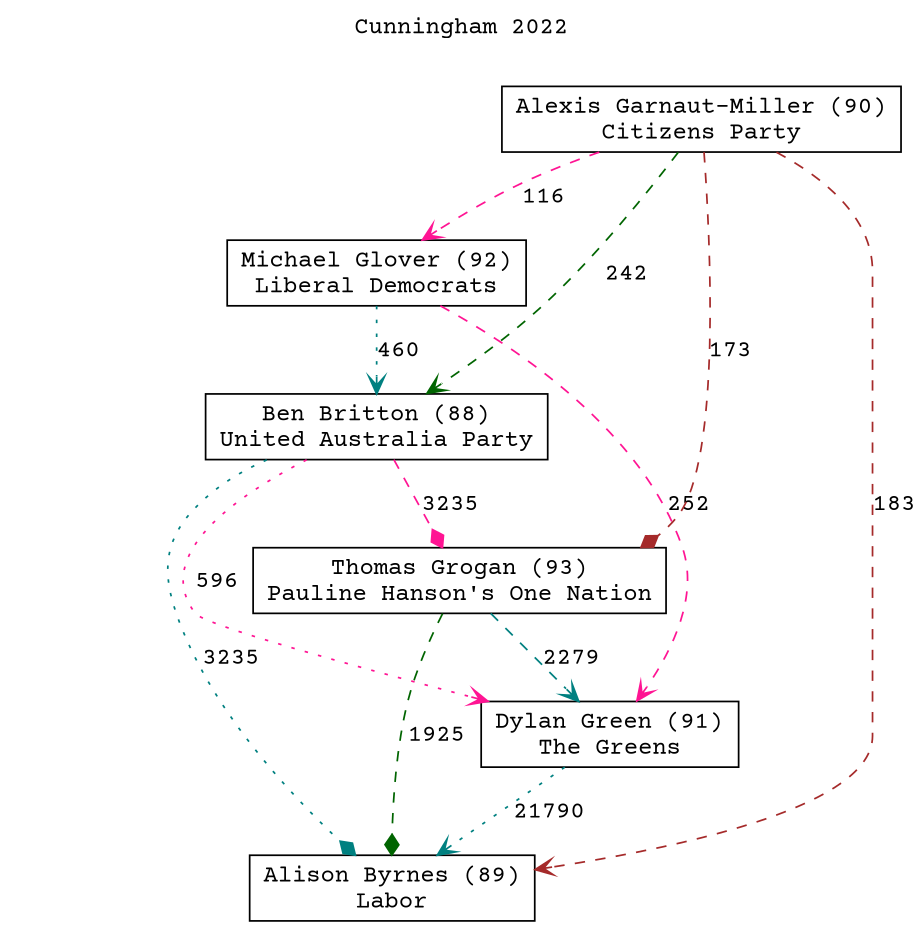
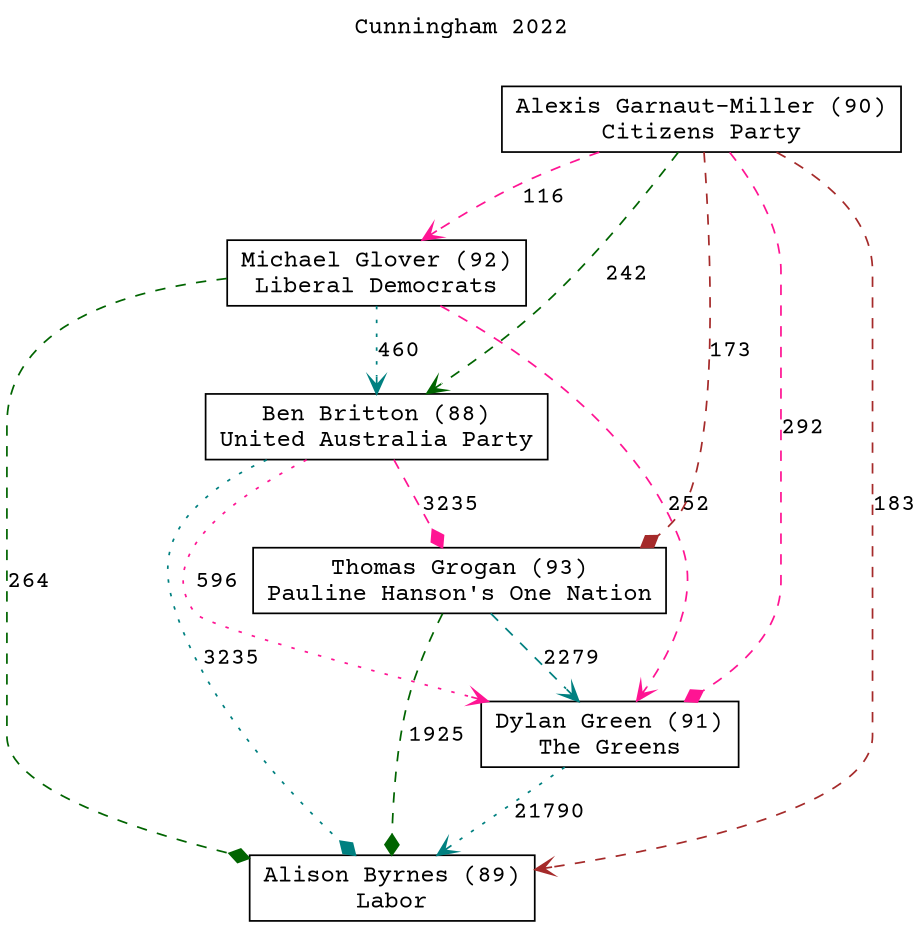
none -> (781, 431)
none -> (7, 566)
